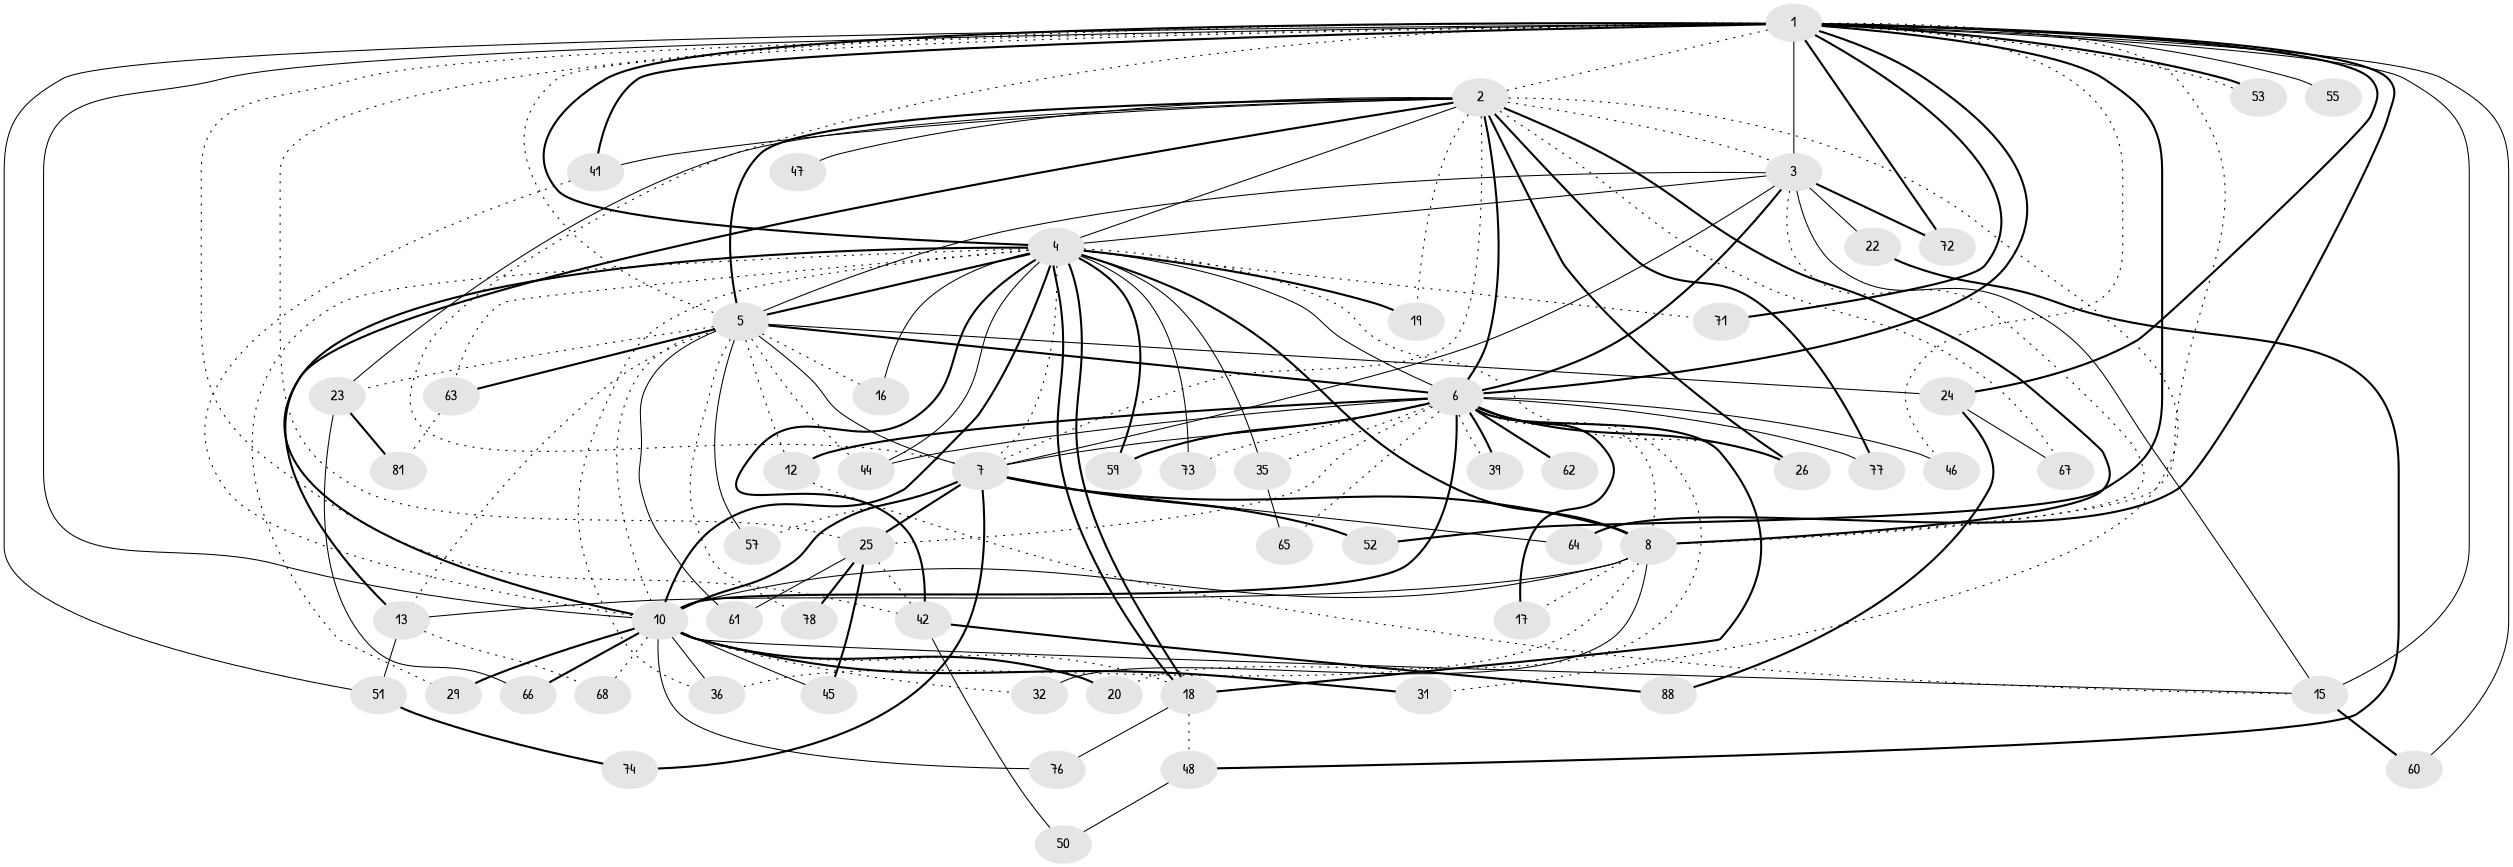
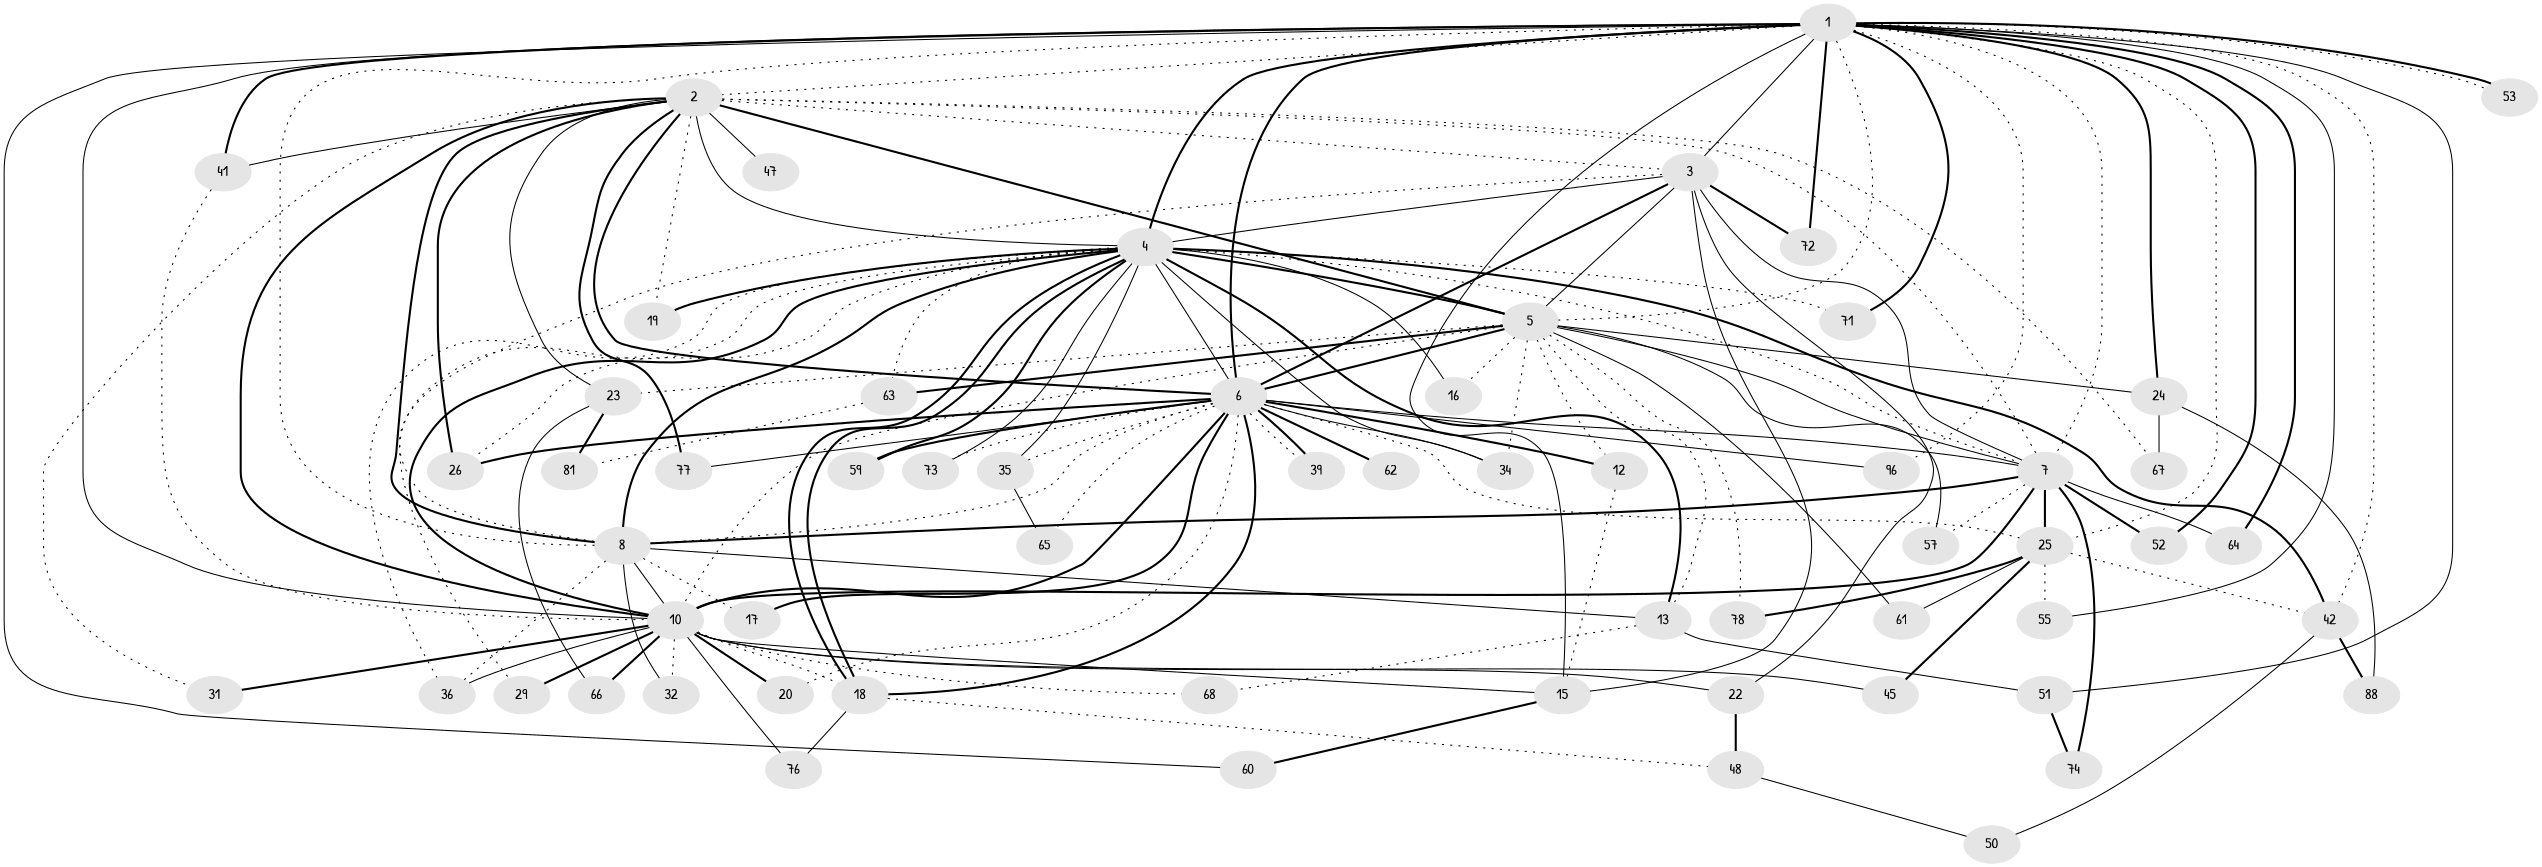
(866, 471) -> (1505, 471)
(1952, 471) -> (1891, 471)
none -> (2045, 583)
(1896, 590) -> (2329, 508)
none -> (1202, 669)
